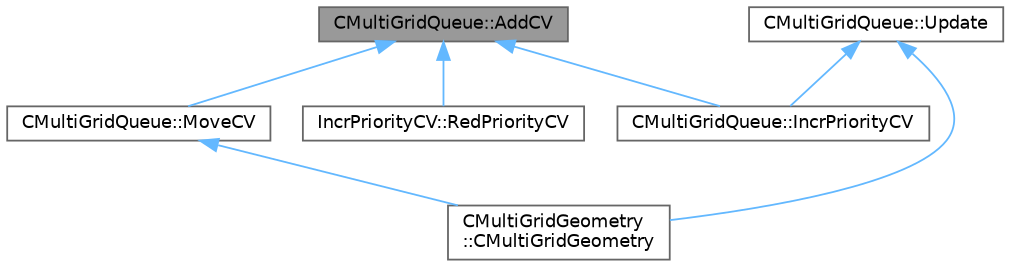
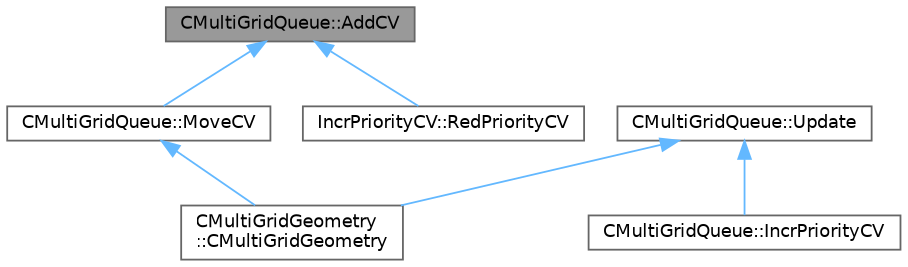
(617, 76) -> none
